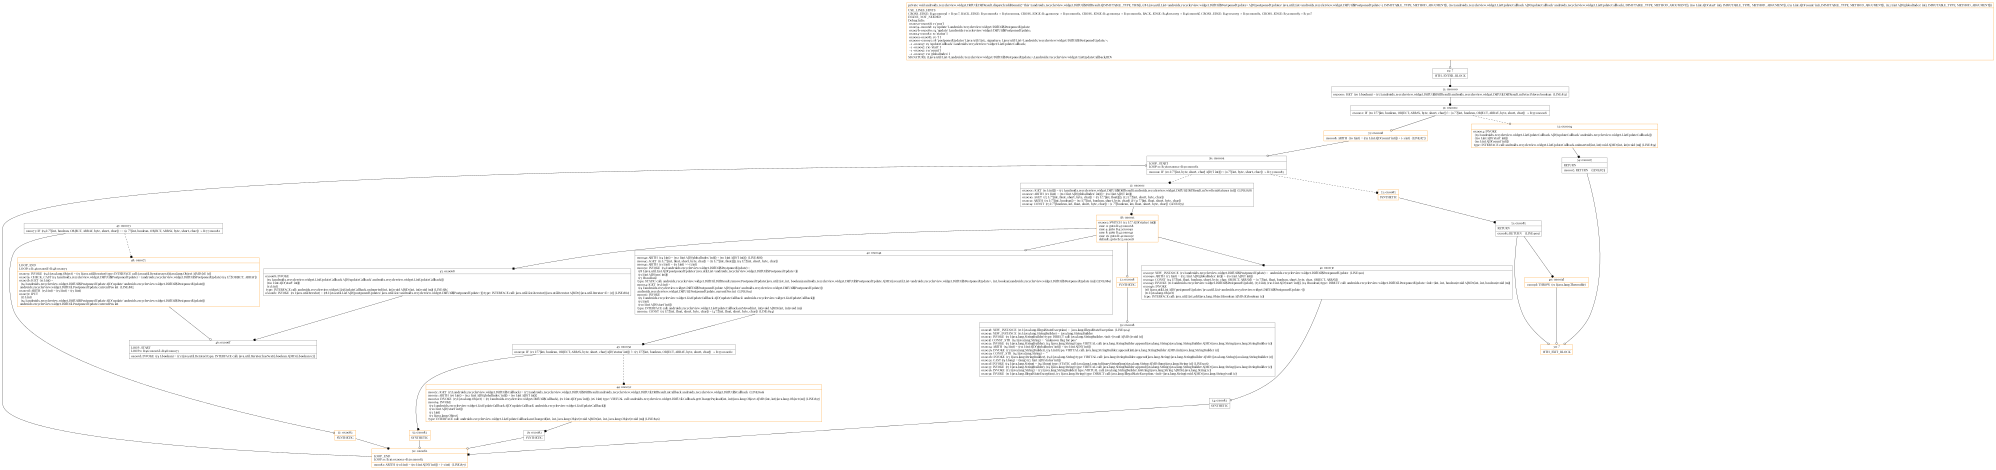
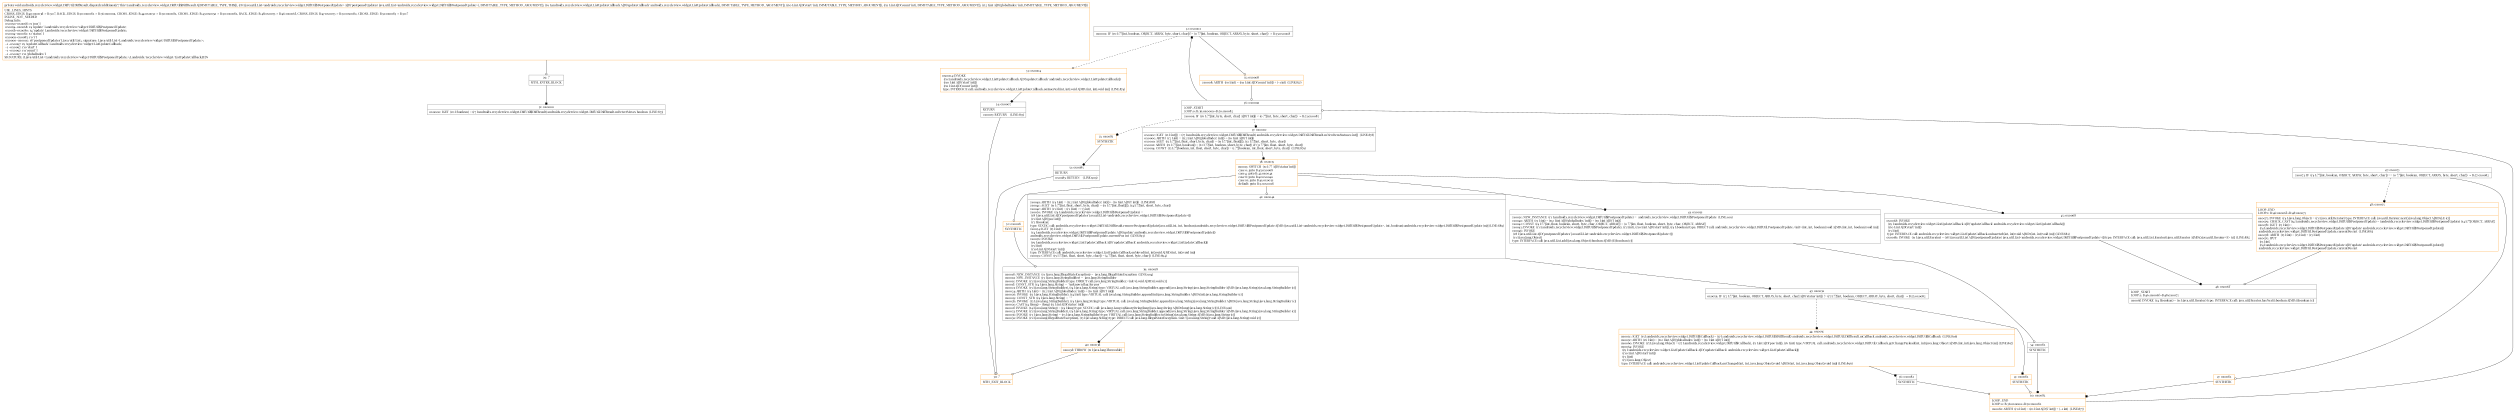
(1450, 100) -> (1190, 72)
(1538, 256) -> (1111, 331)
